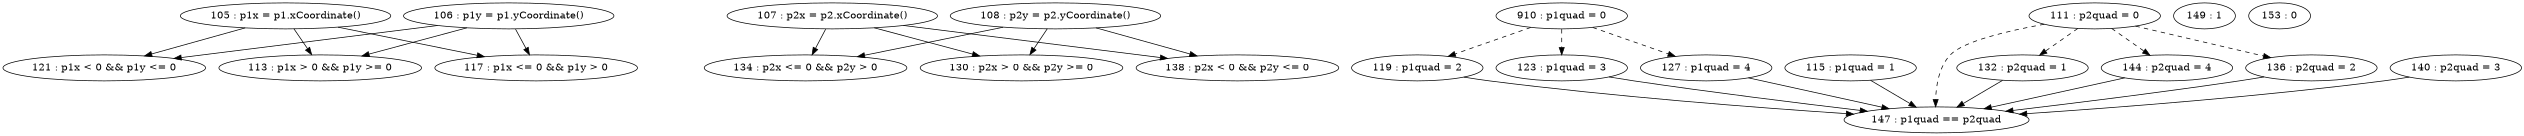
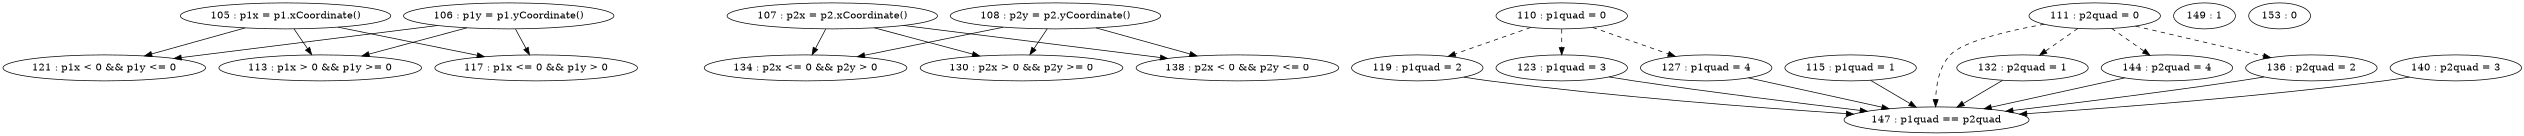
(1562, 16) -> (1562, 16)
